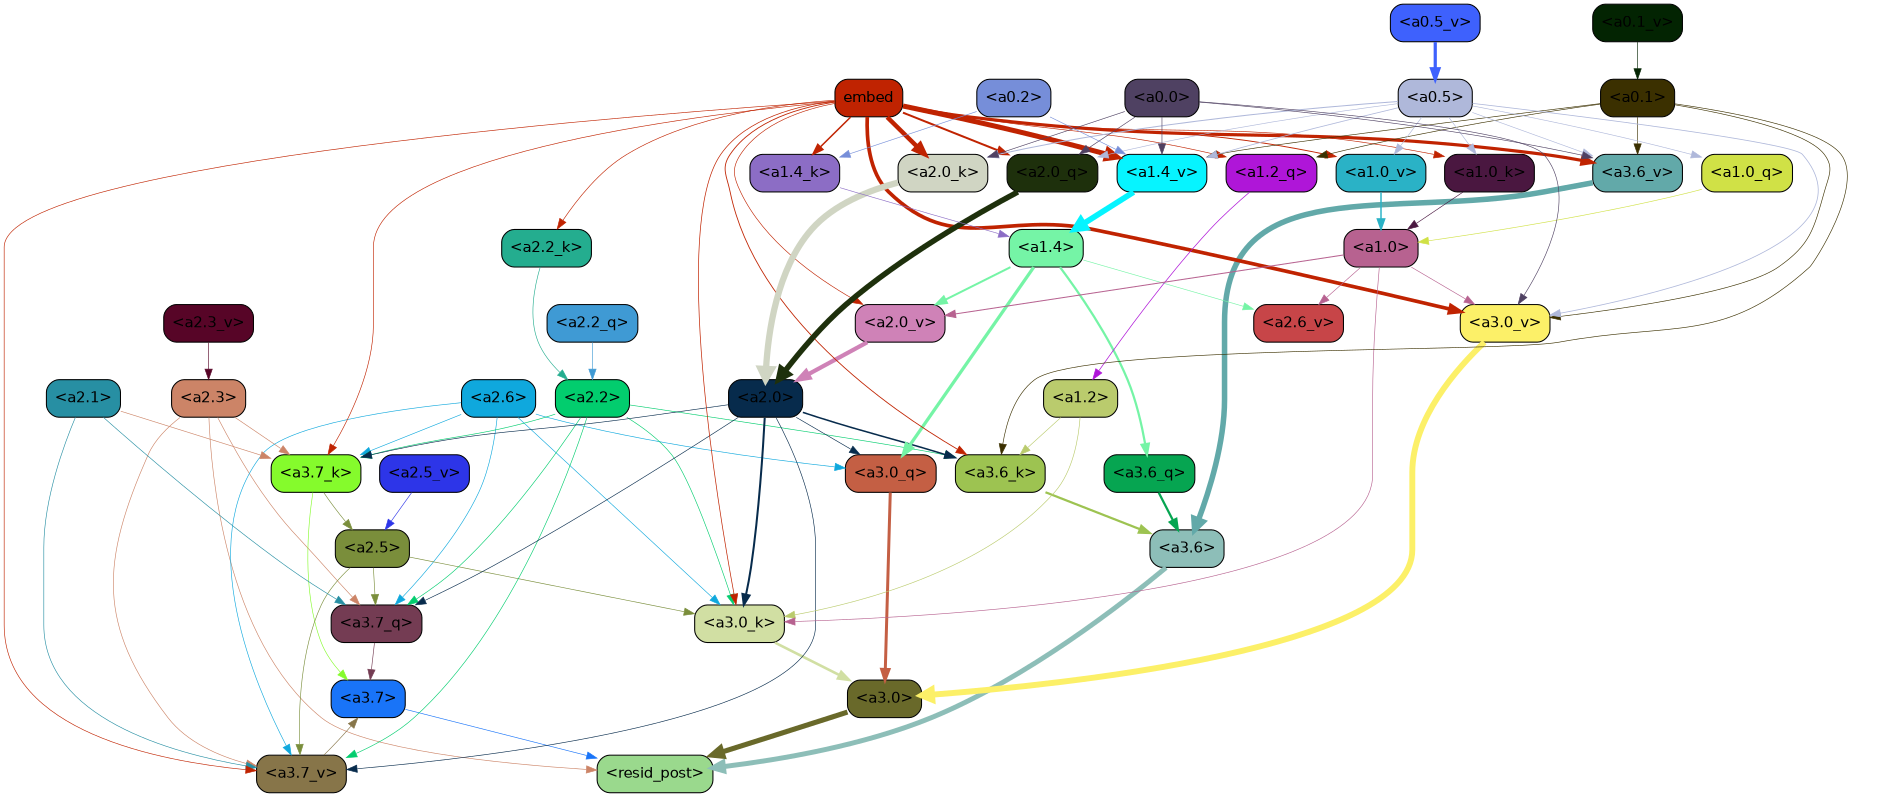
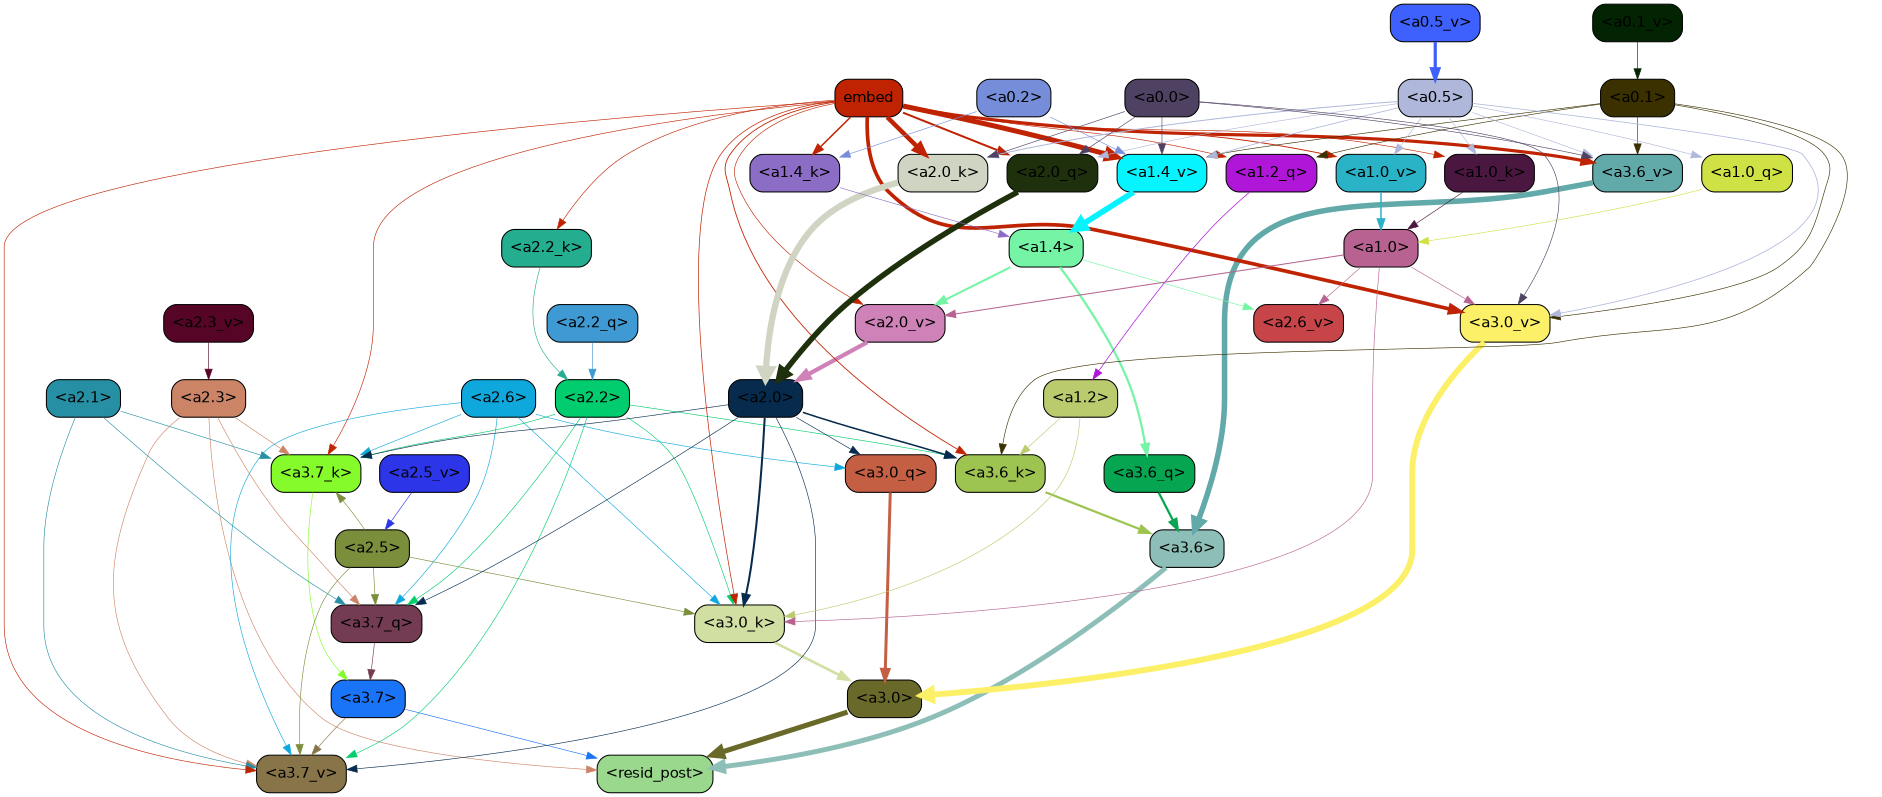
(972, 356) -> none
(191, 433) -> (191, 433)
(334, 507) -> (354, 515)
(338, 741) -> (332, 732)
